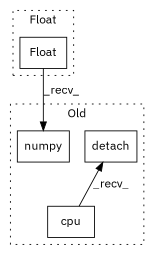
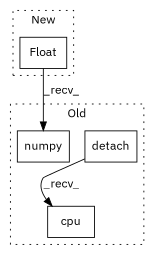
(43, 20) -> (43, 20)
(89, 188) -> (53, 173)
